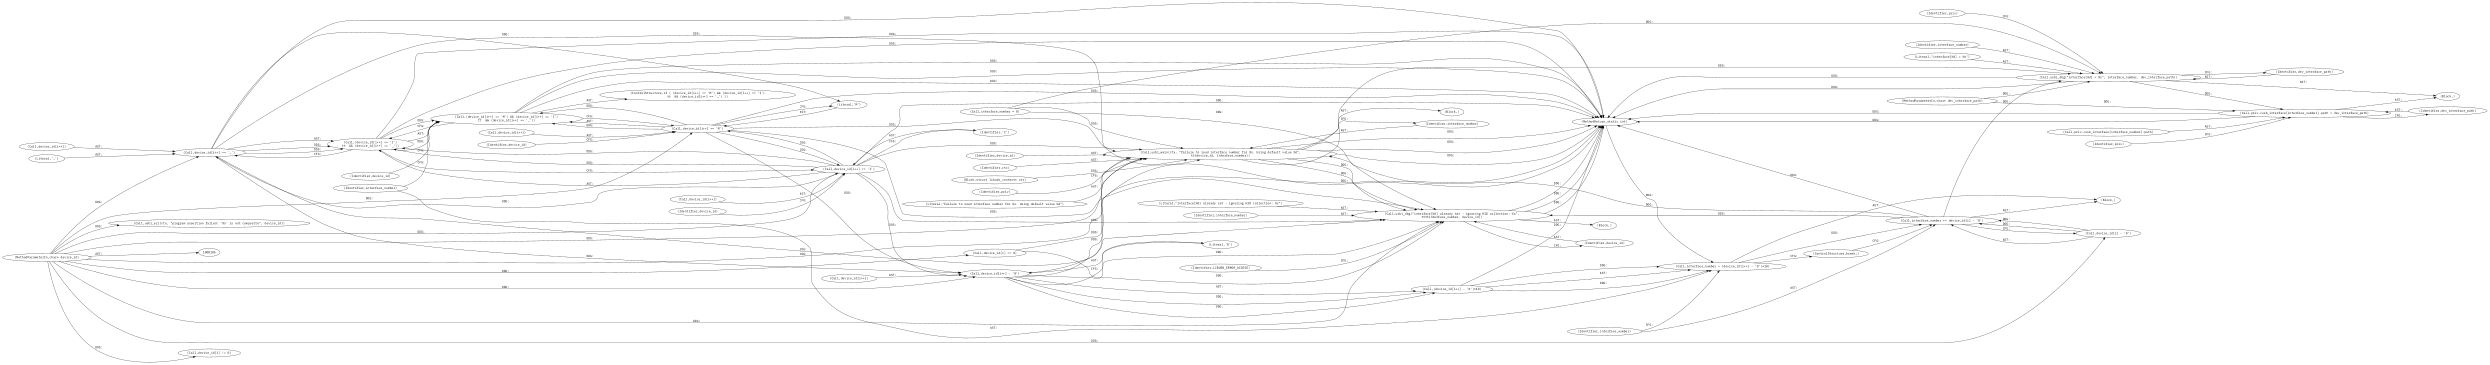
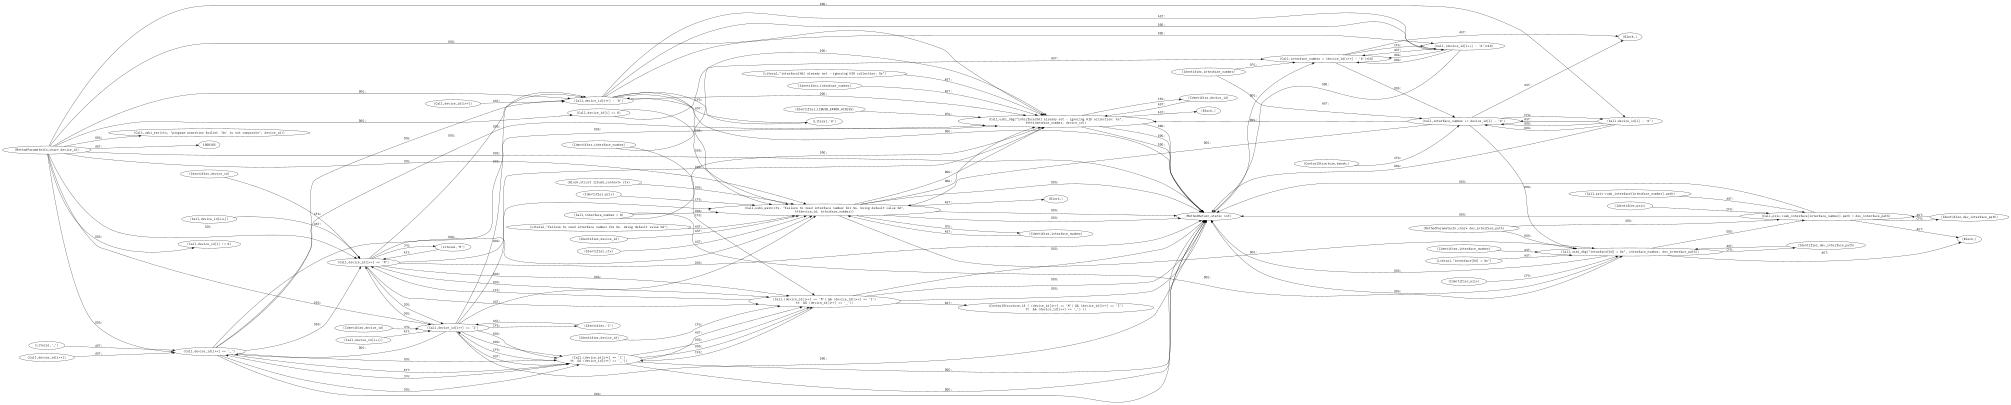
(501, 43) -> (317, 330)
(1774, 171) -> (1410, 167)
(1782, 260) -> (1383, 49)
